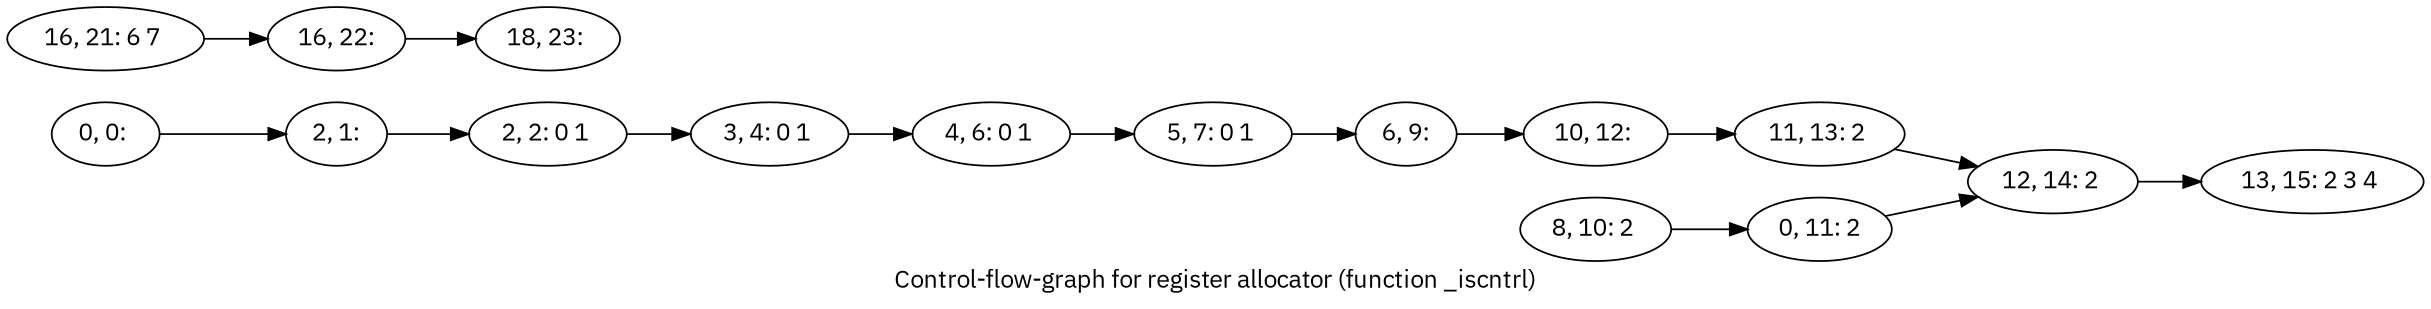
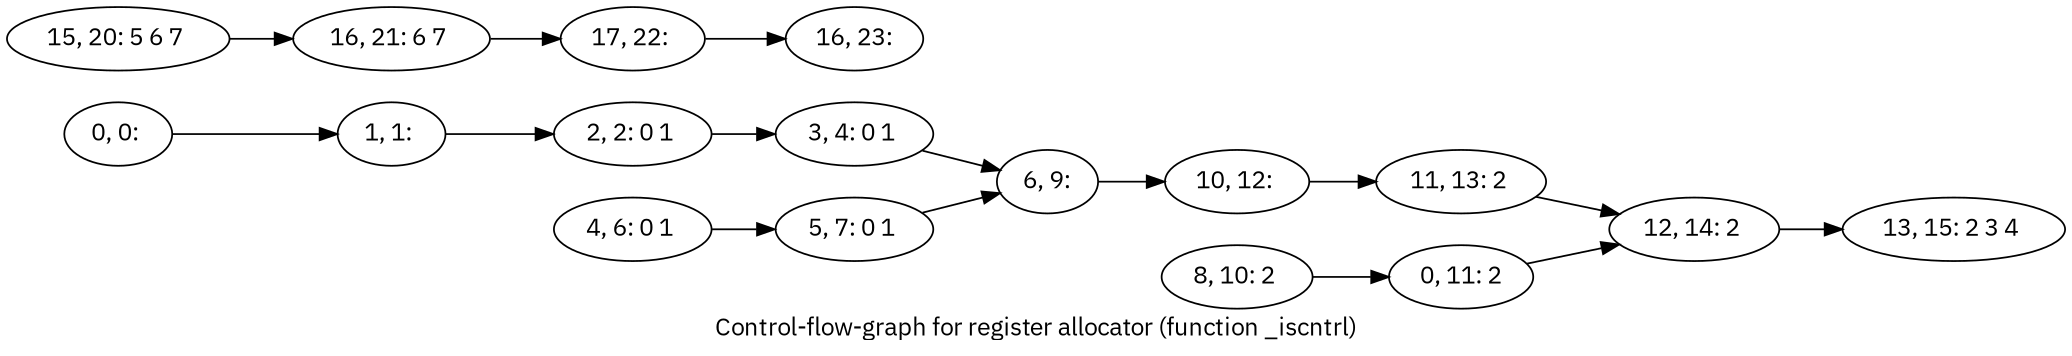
none -> (118, 39)
(337, 39) -> (633, 39)
(548, 39) -> (854, 39)
(337, 134) -> (392, 134)
(871, 134) -> (953, 158)
